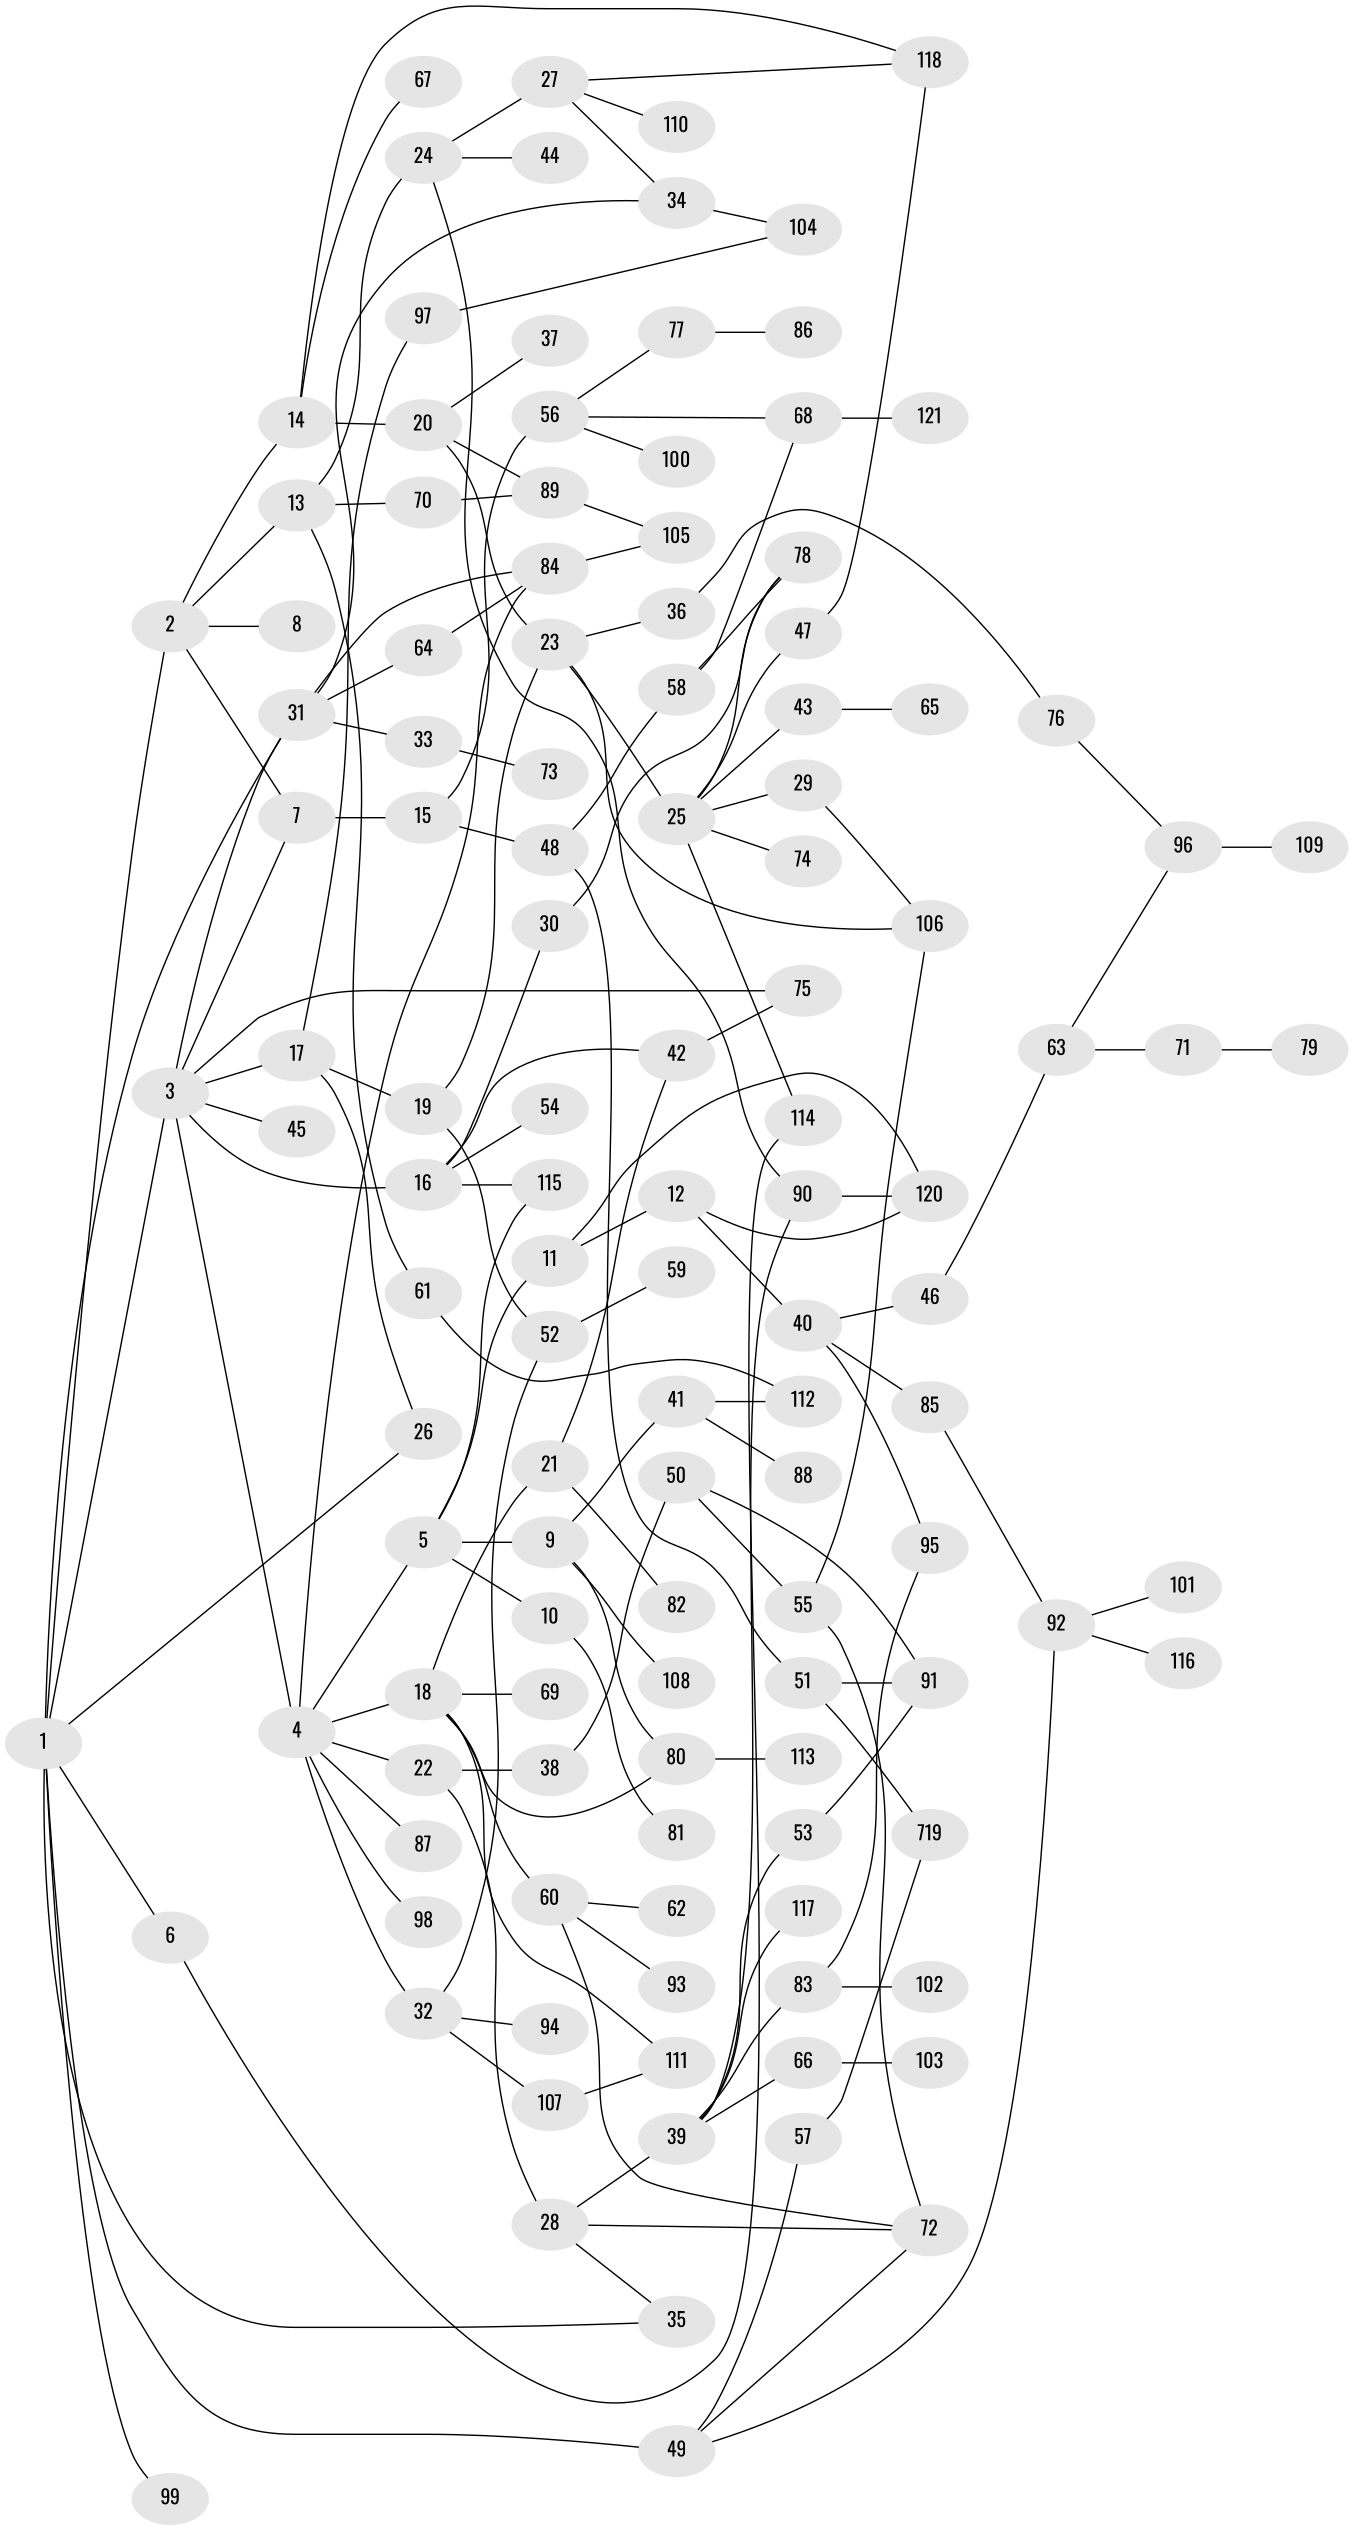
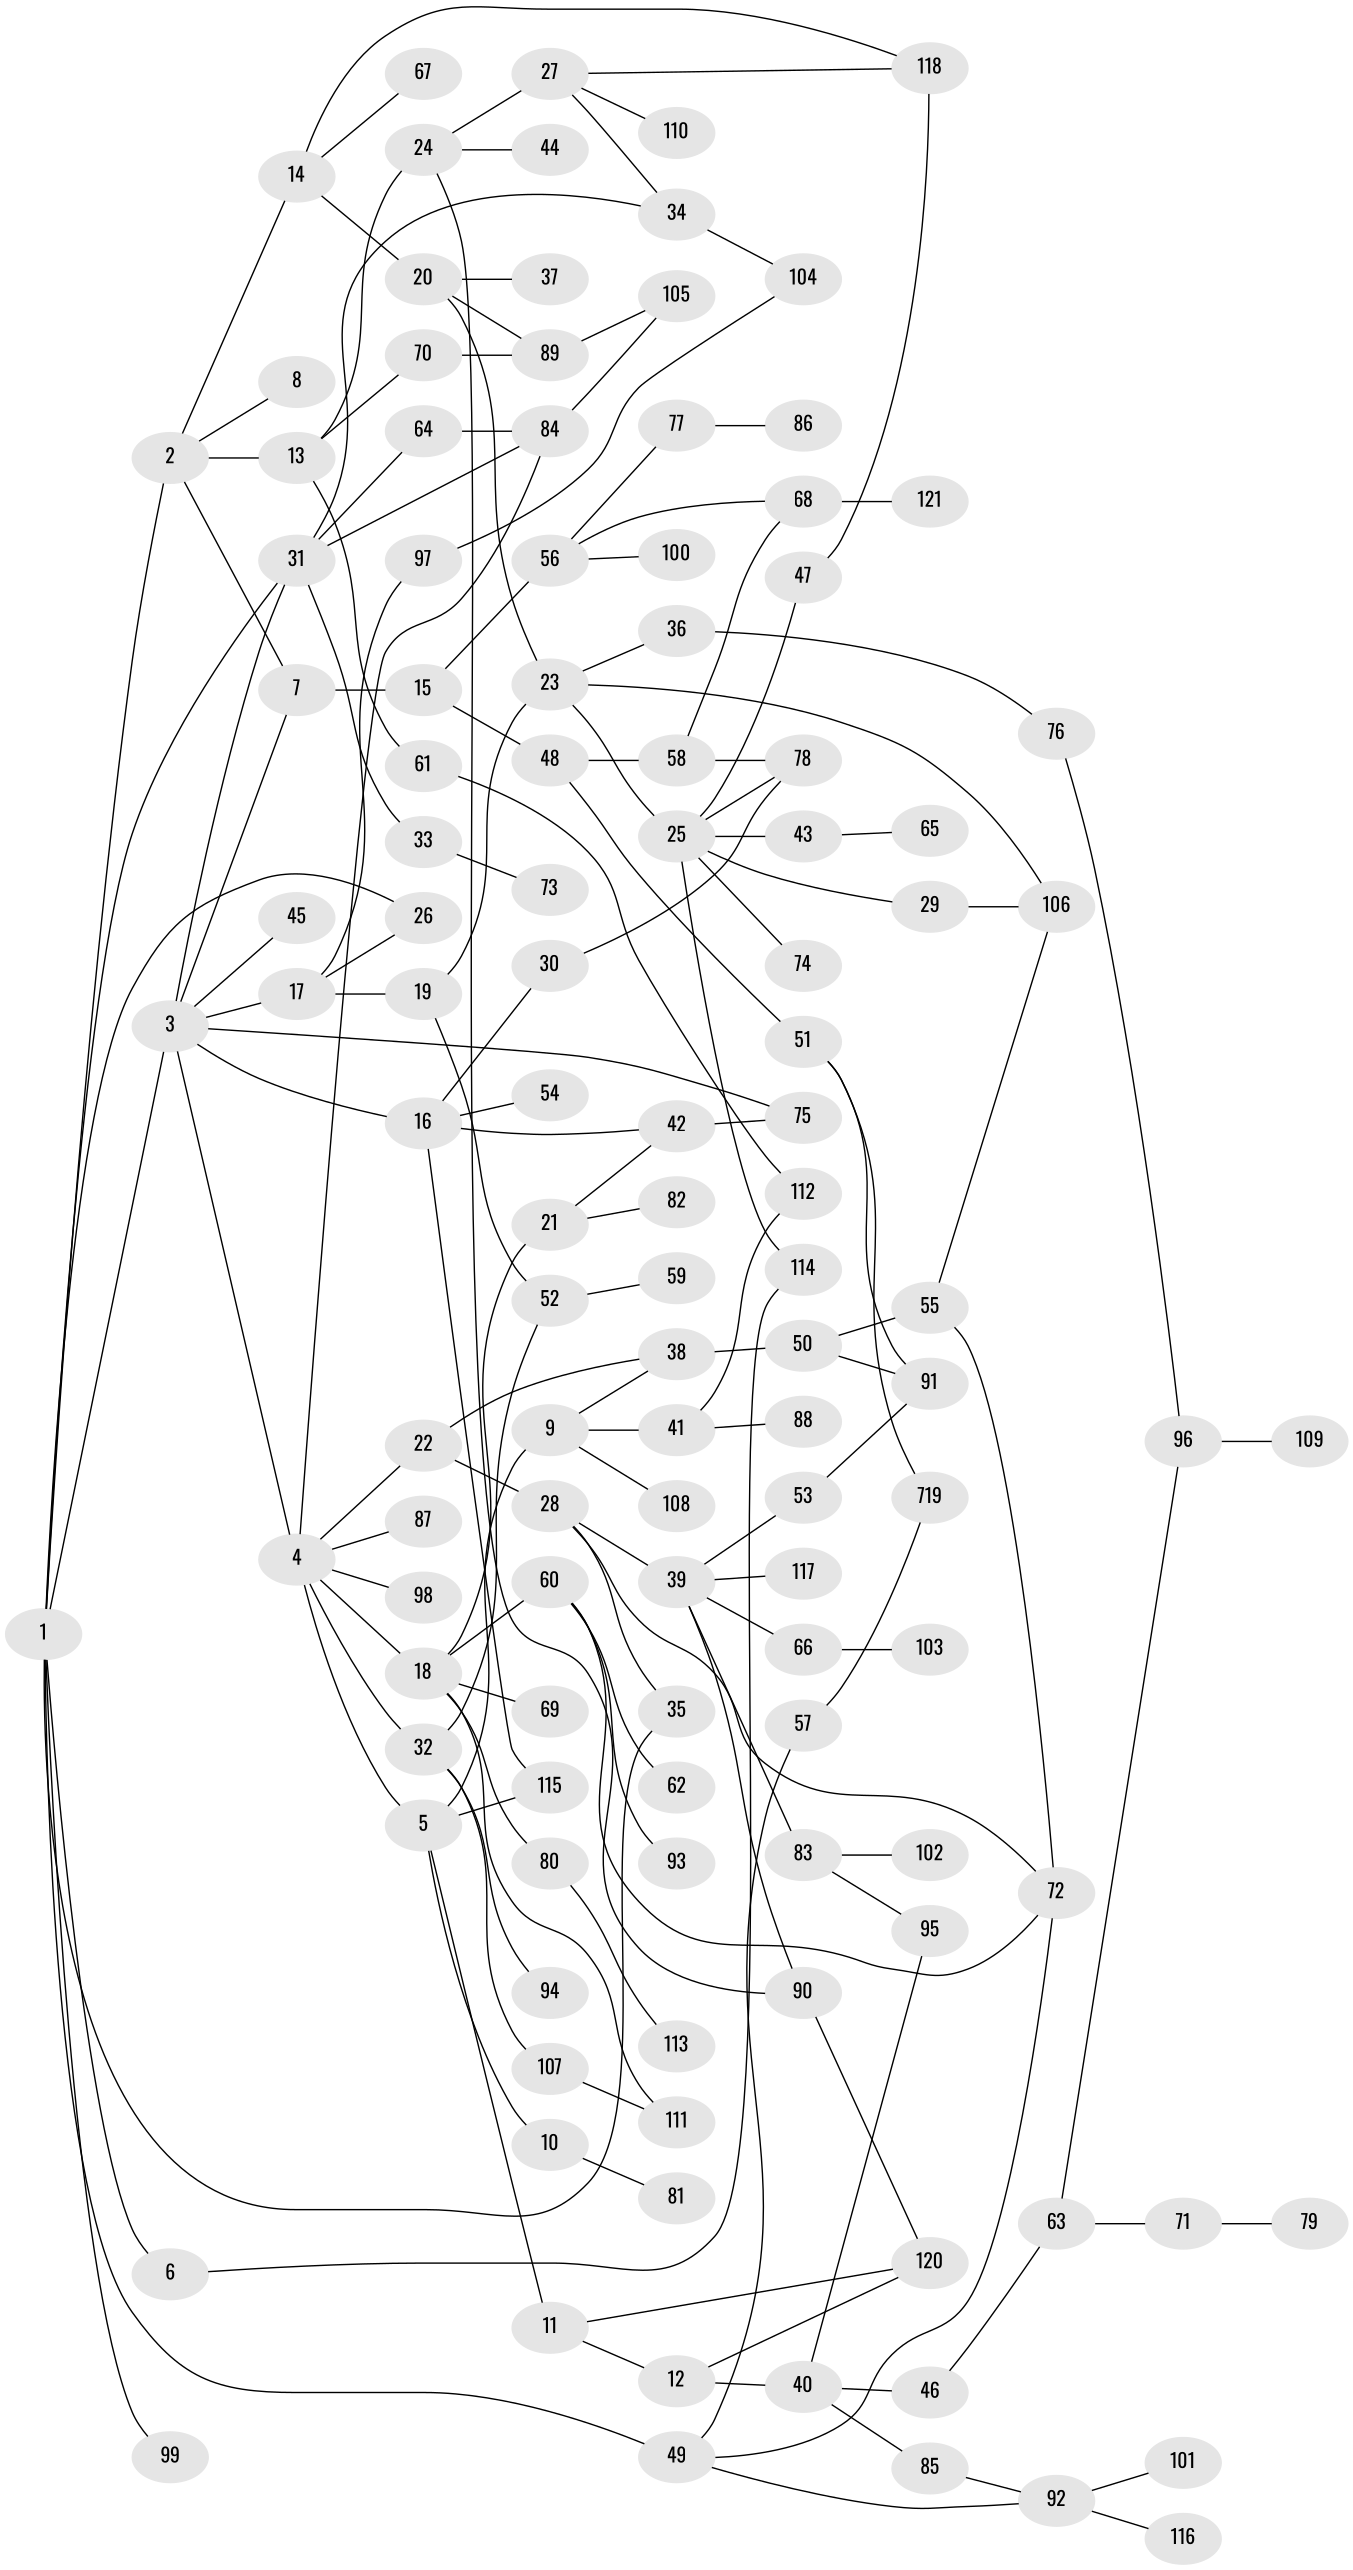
(612, 1641) -> (613, 1392)
